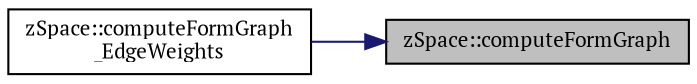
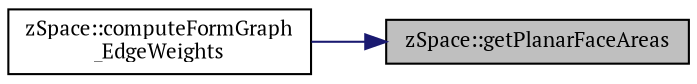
(538, 42) -> (538, 42)
